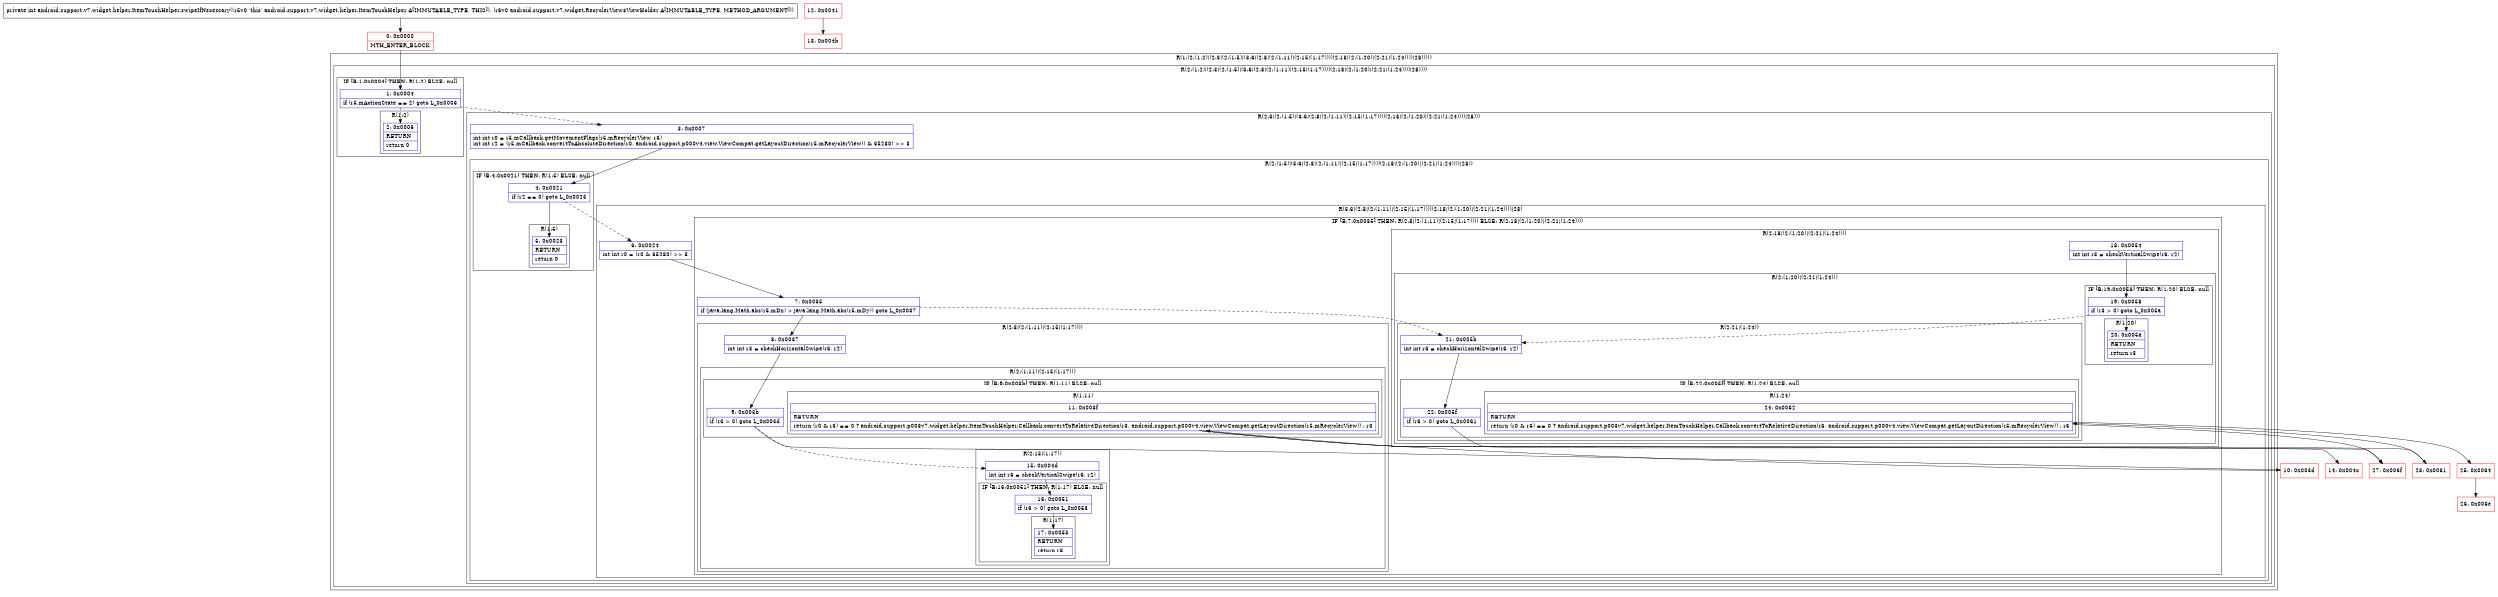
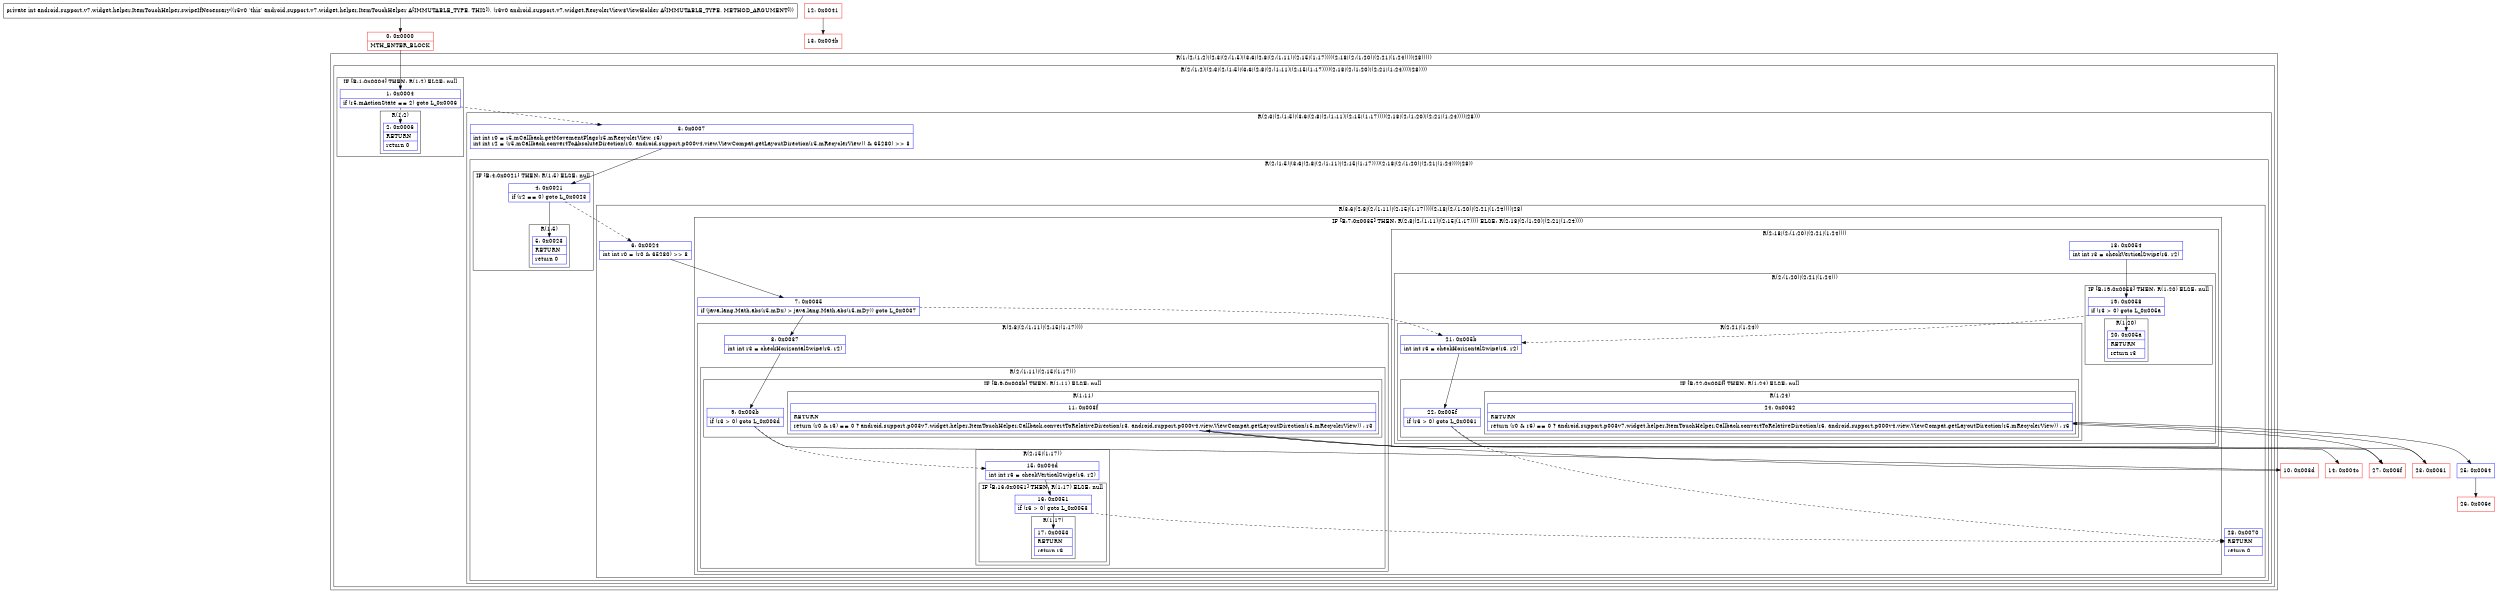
(2476, 471) -> (2476, 471)
none -> (2243, 542)
